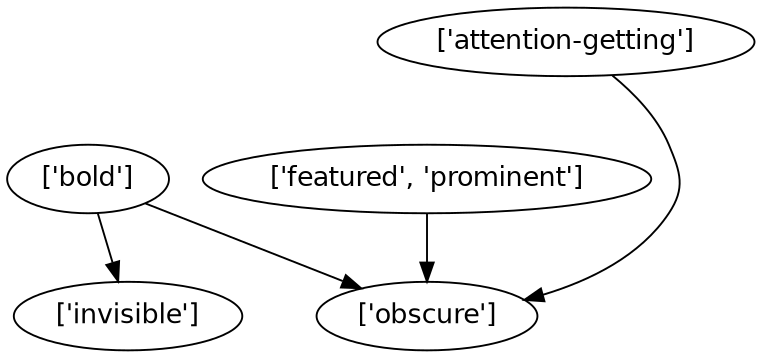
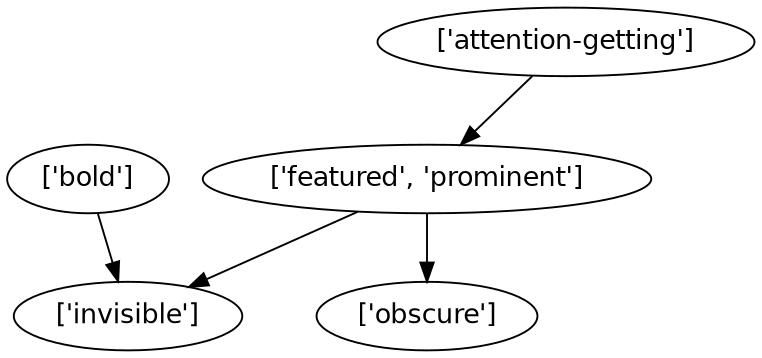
(671, 209) -> (504, 104)
(244, 242) -> none
none -> (282, 245)
